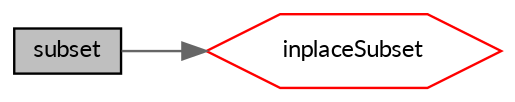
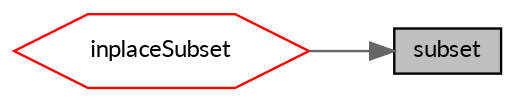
(152, 51) -> (340, 51)
